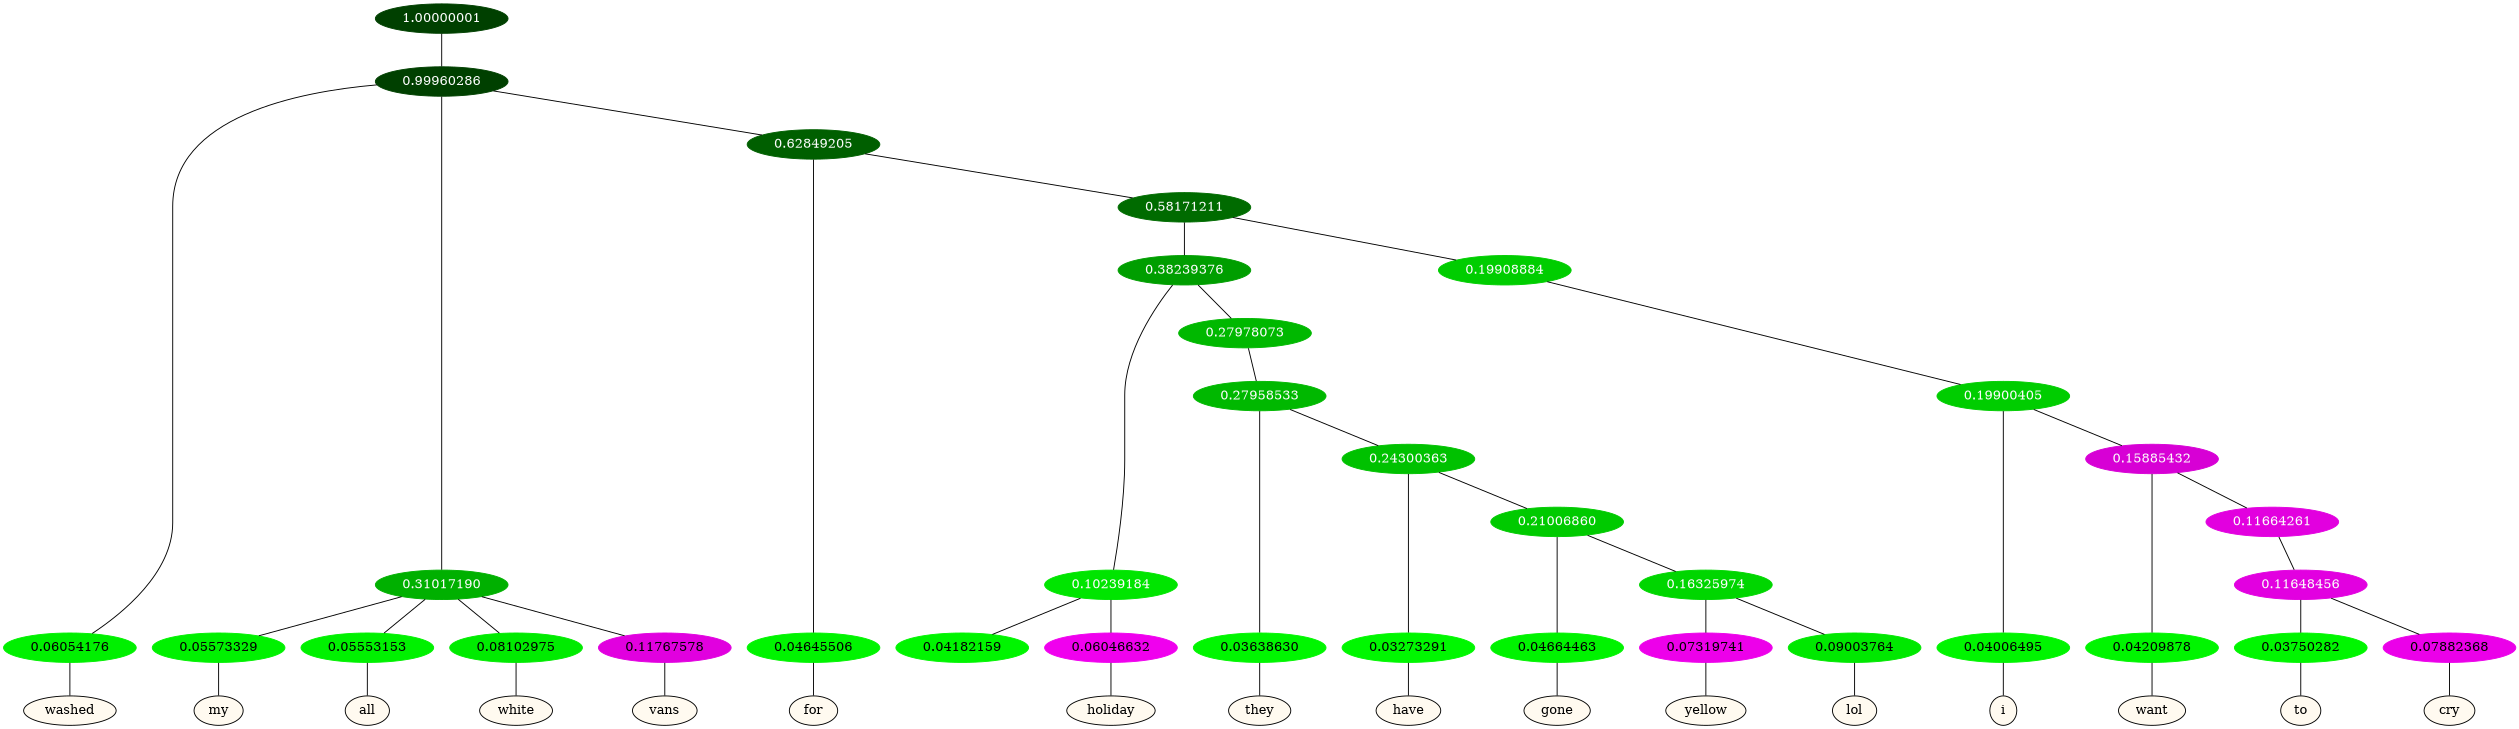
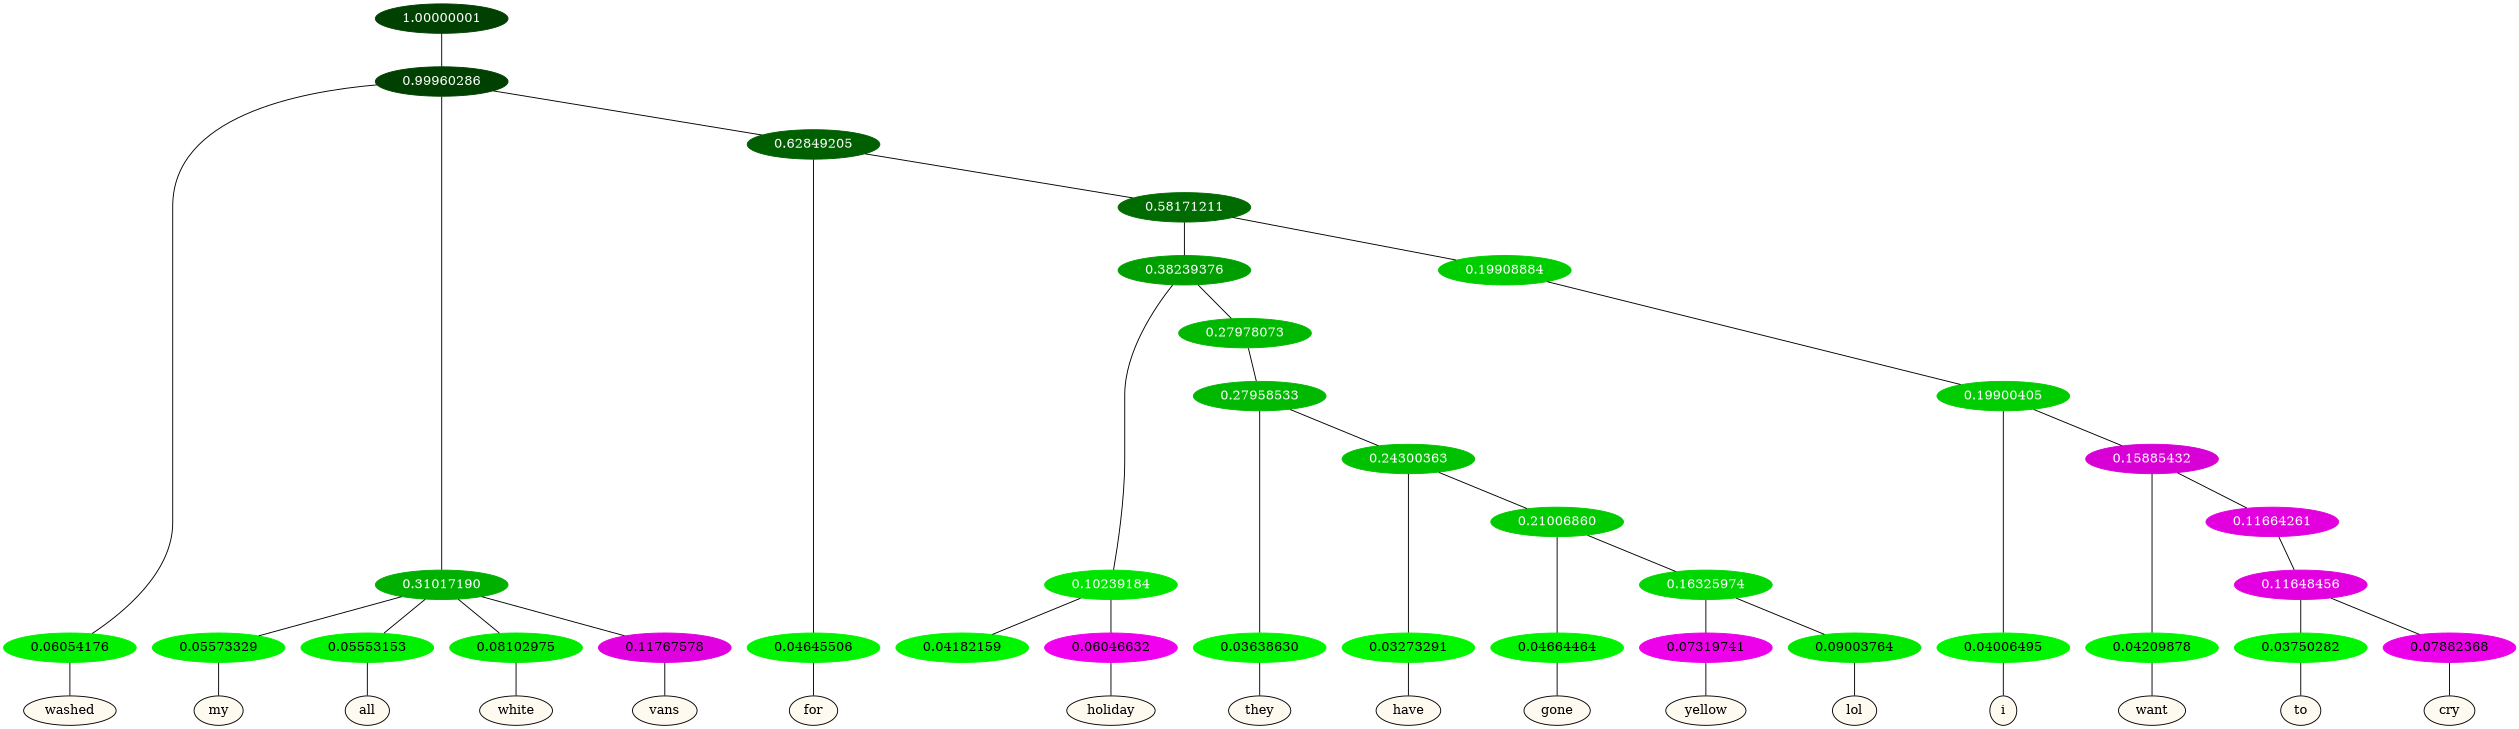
(1557, 648) -> (1557, 648)
